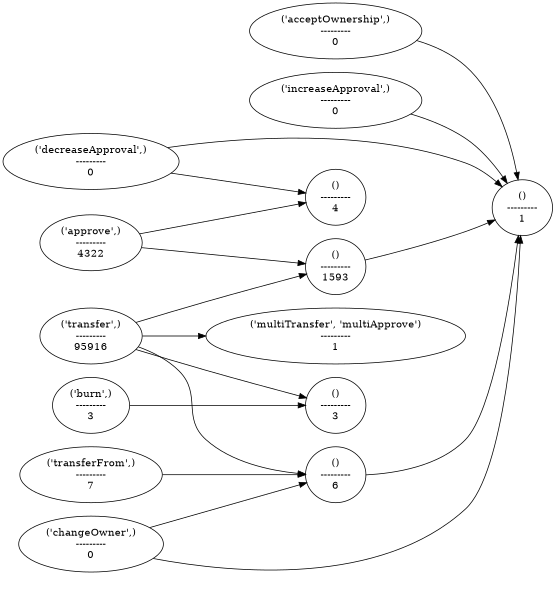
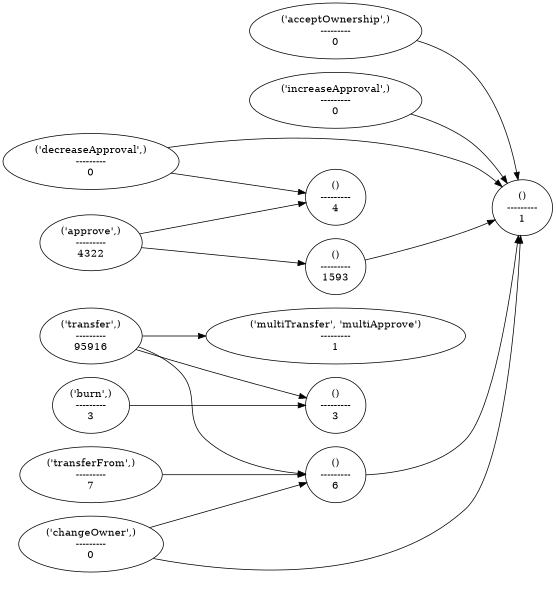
(217, 298) -> none
